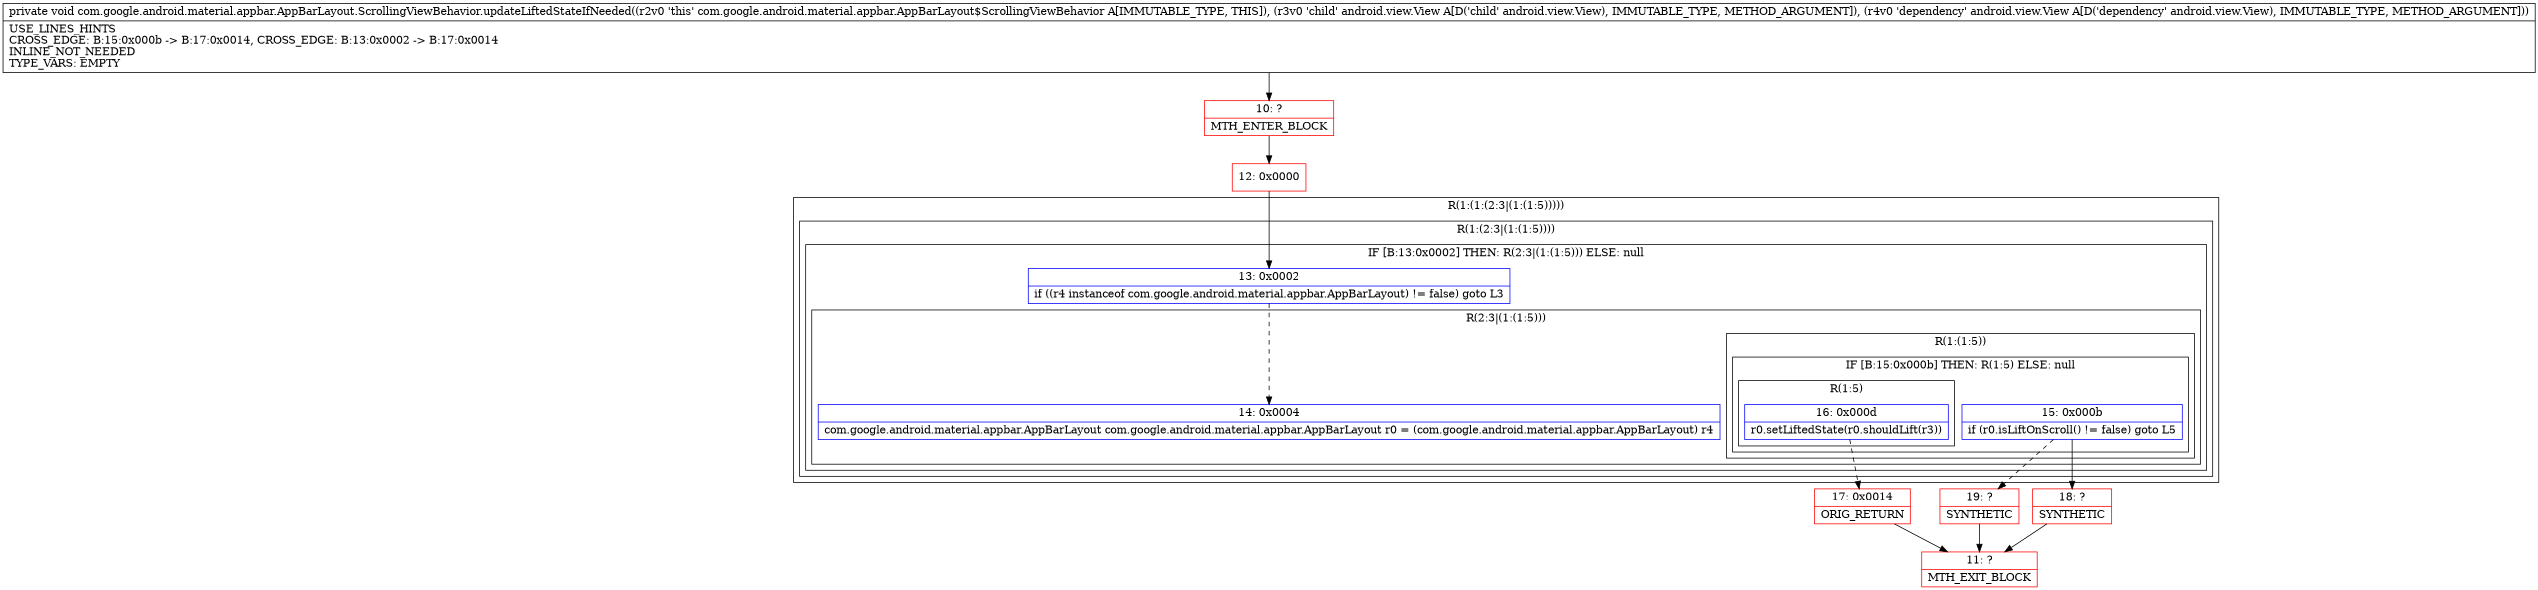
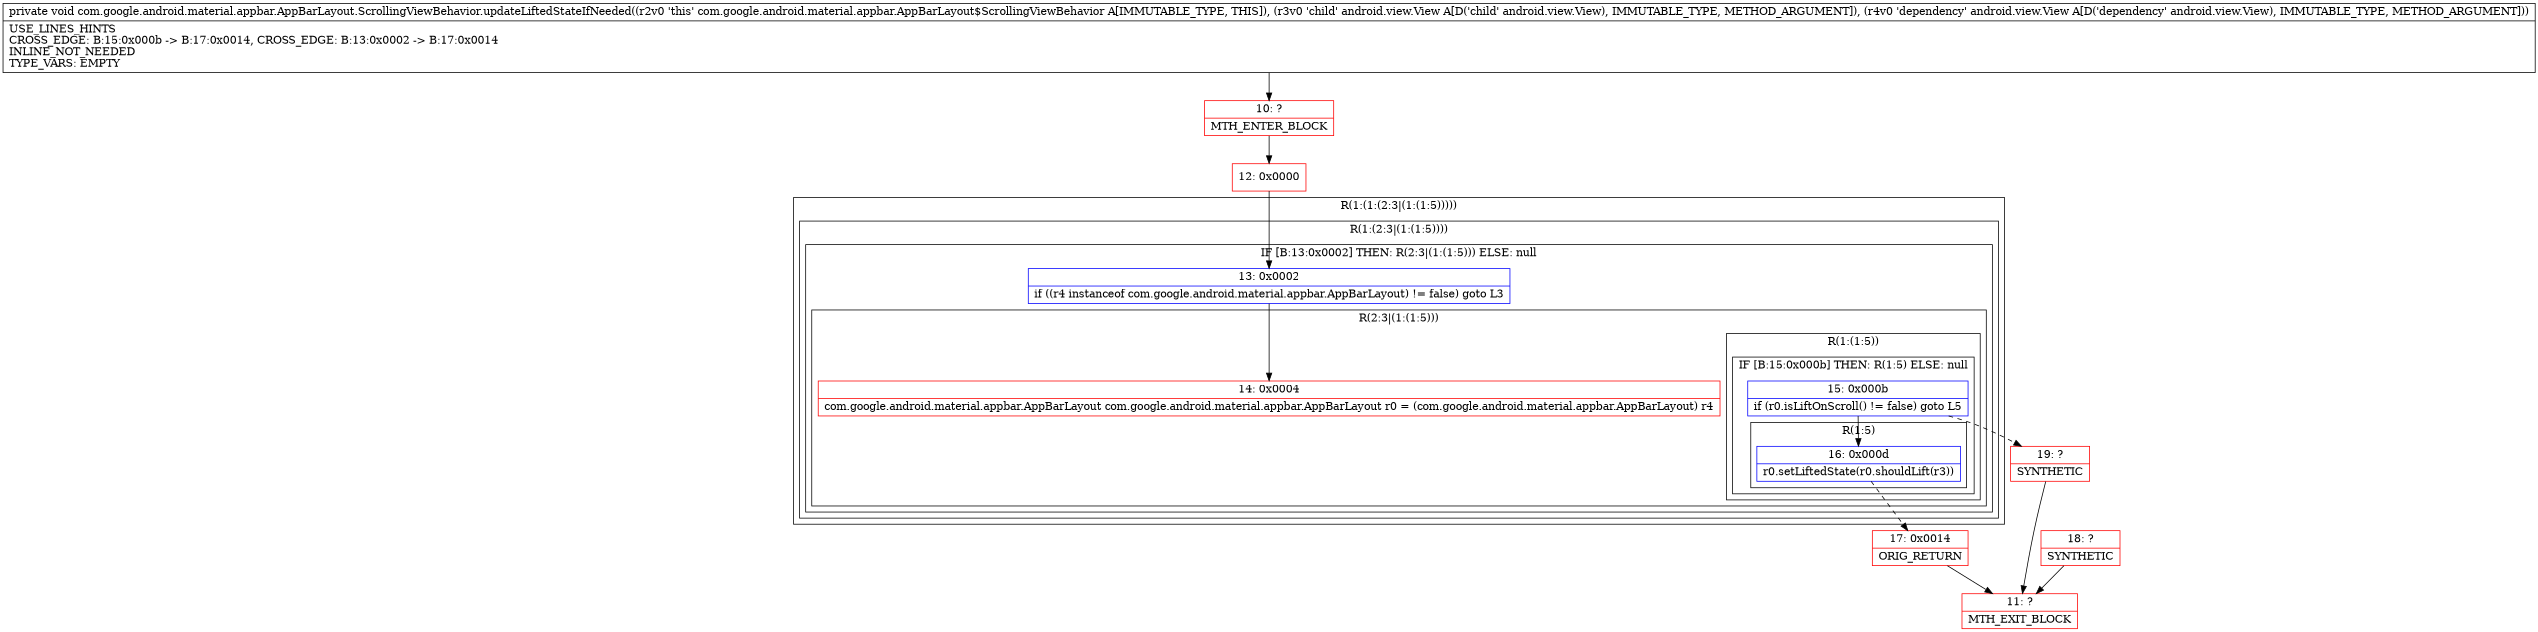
(1269, 350) -> (1269, 338)
(1269, 422) -> (1269, 398)
(2072, 460) -> (1858, 427)
